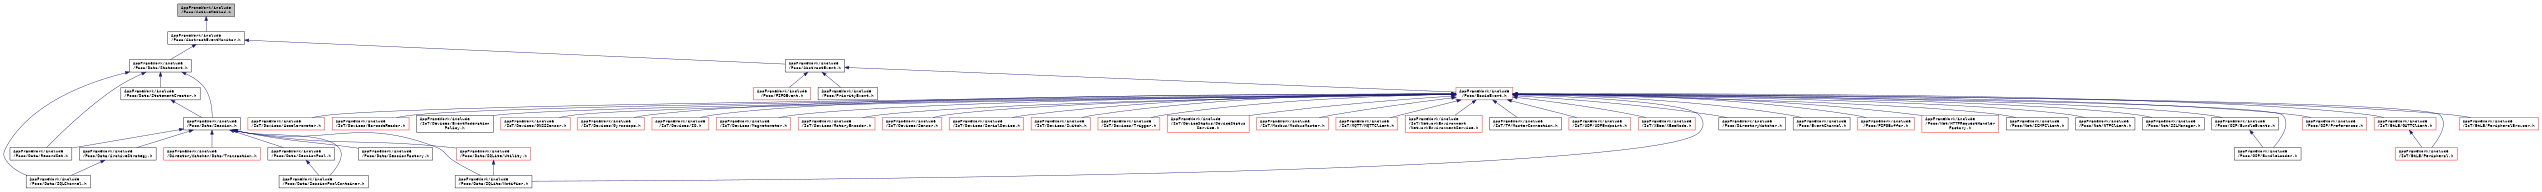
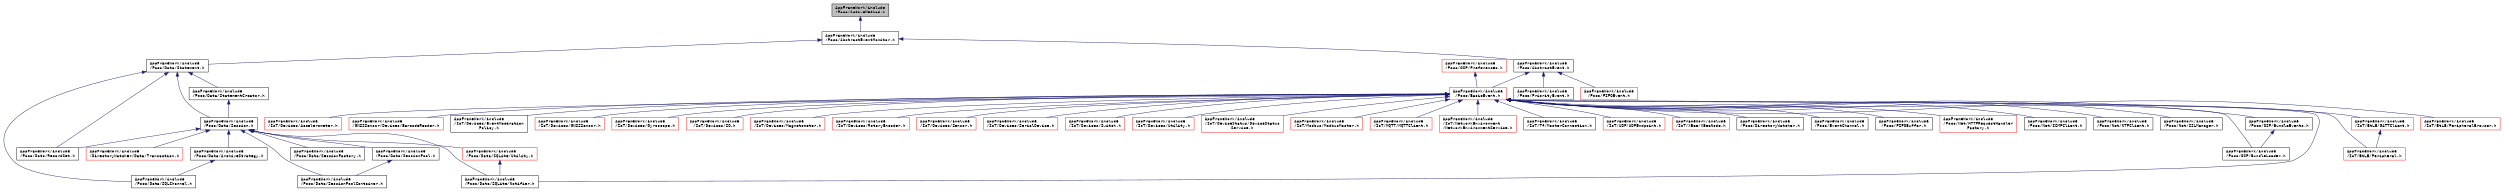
(1914, 98) -> (1476, 82)
(371, 124) -> (396, 124)
(1129, 124) -> (1163, 124)
(1886, 124) -> (1904, 124)
